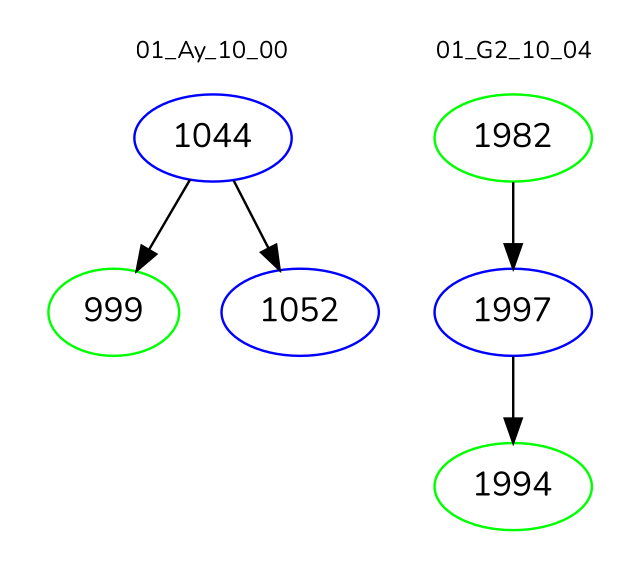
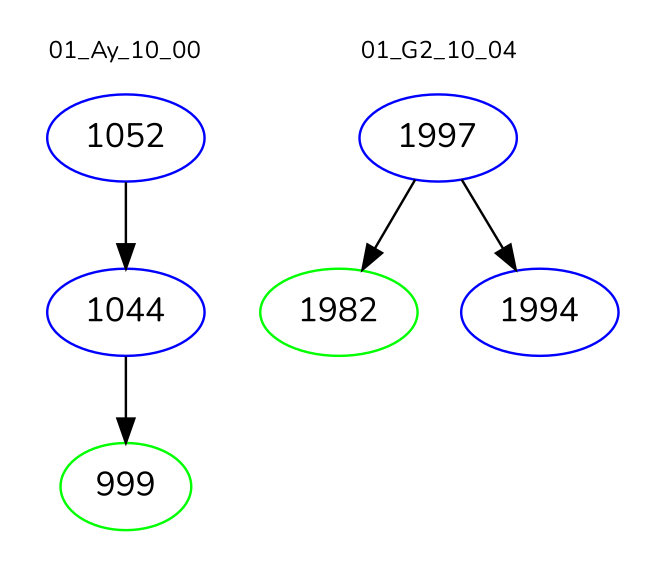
(513, 213) -> (395, 214)
(251, 215) -> (126, 213)
(513, 487) -> (540, 312)
